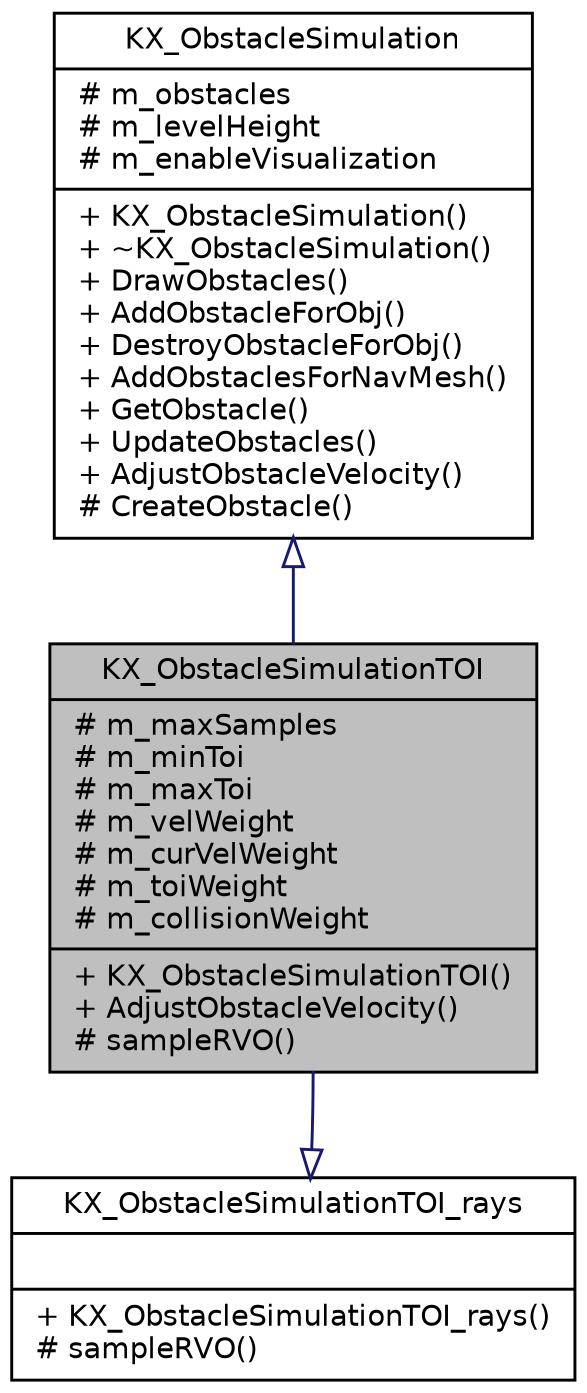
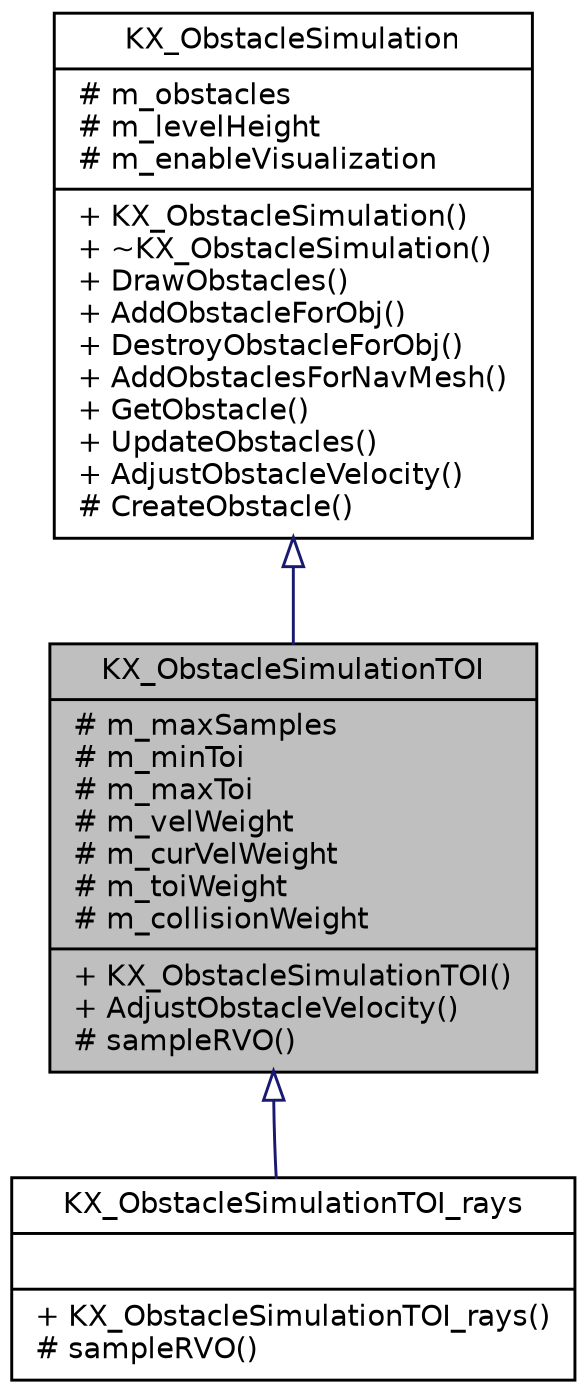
(313, 1110) -> (275, 1140)
